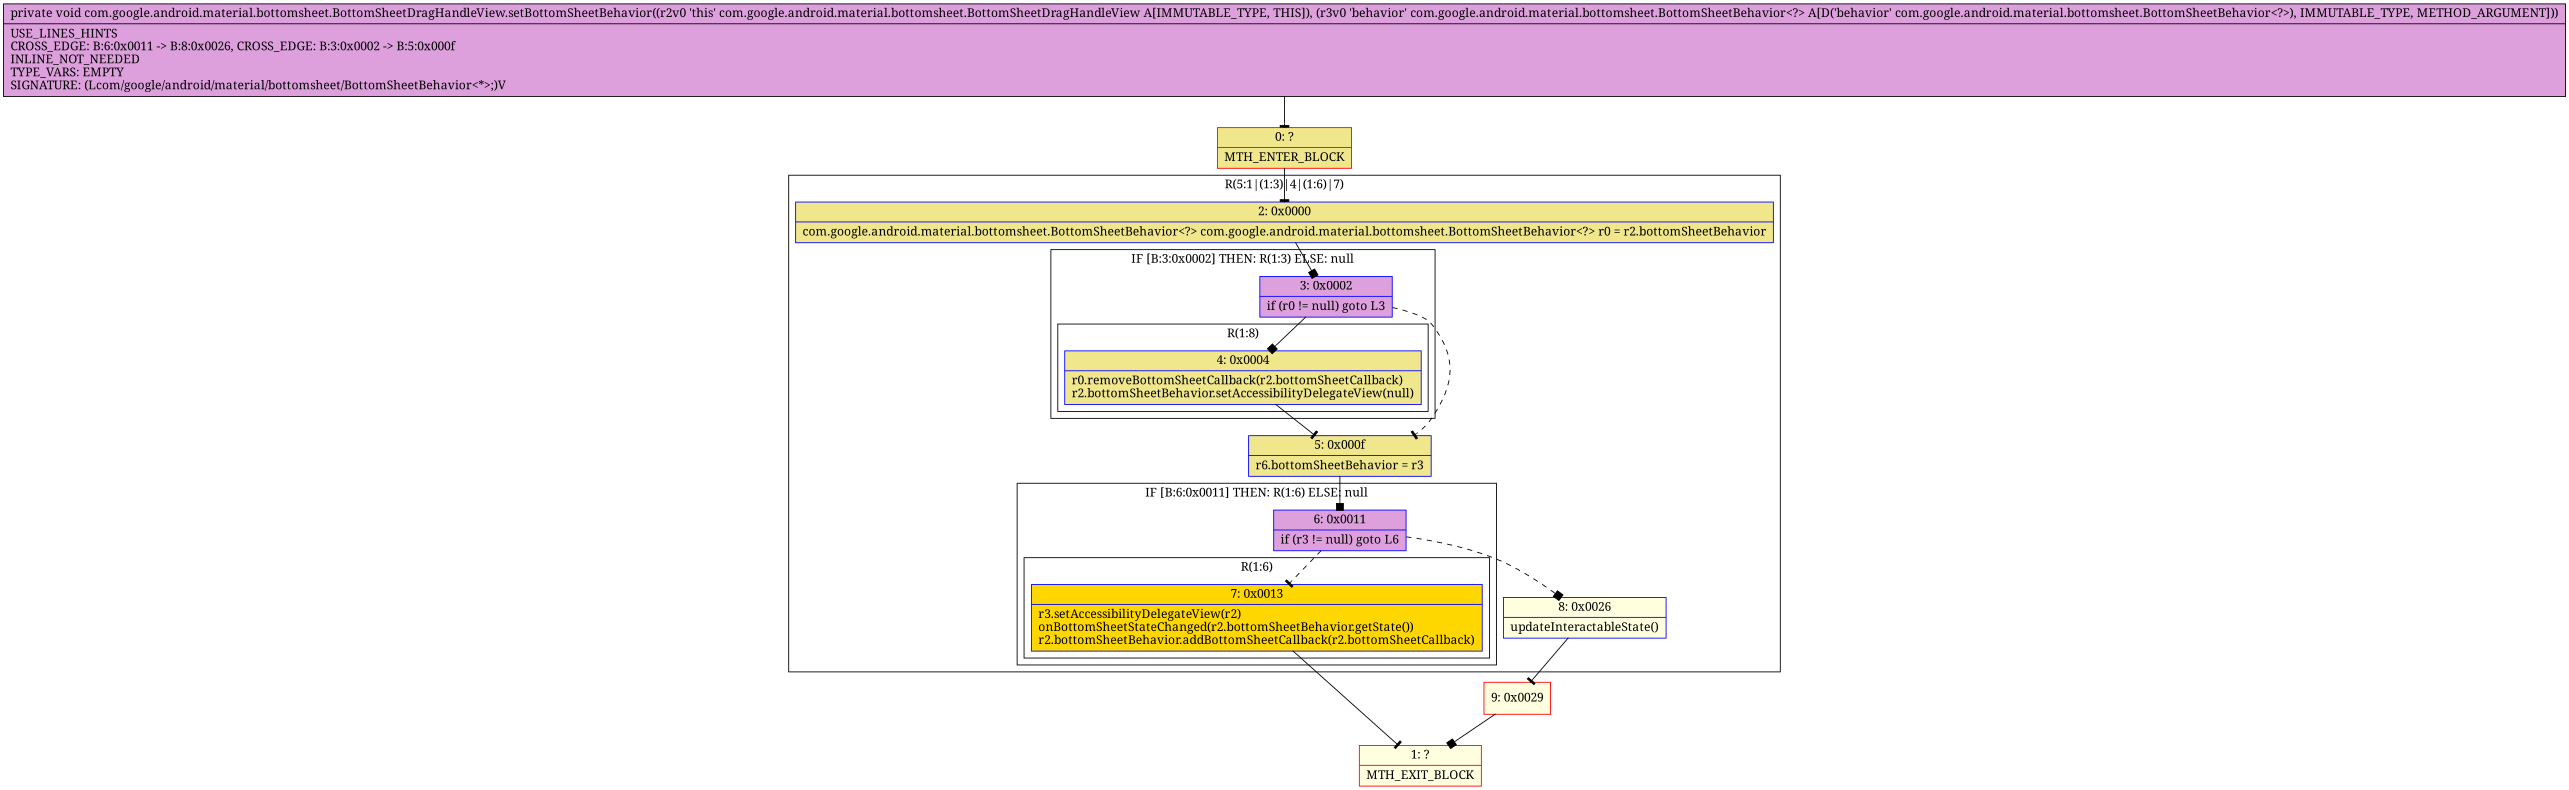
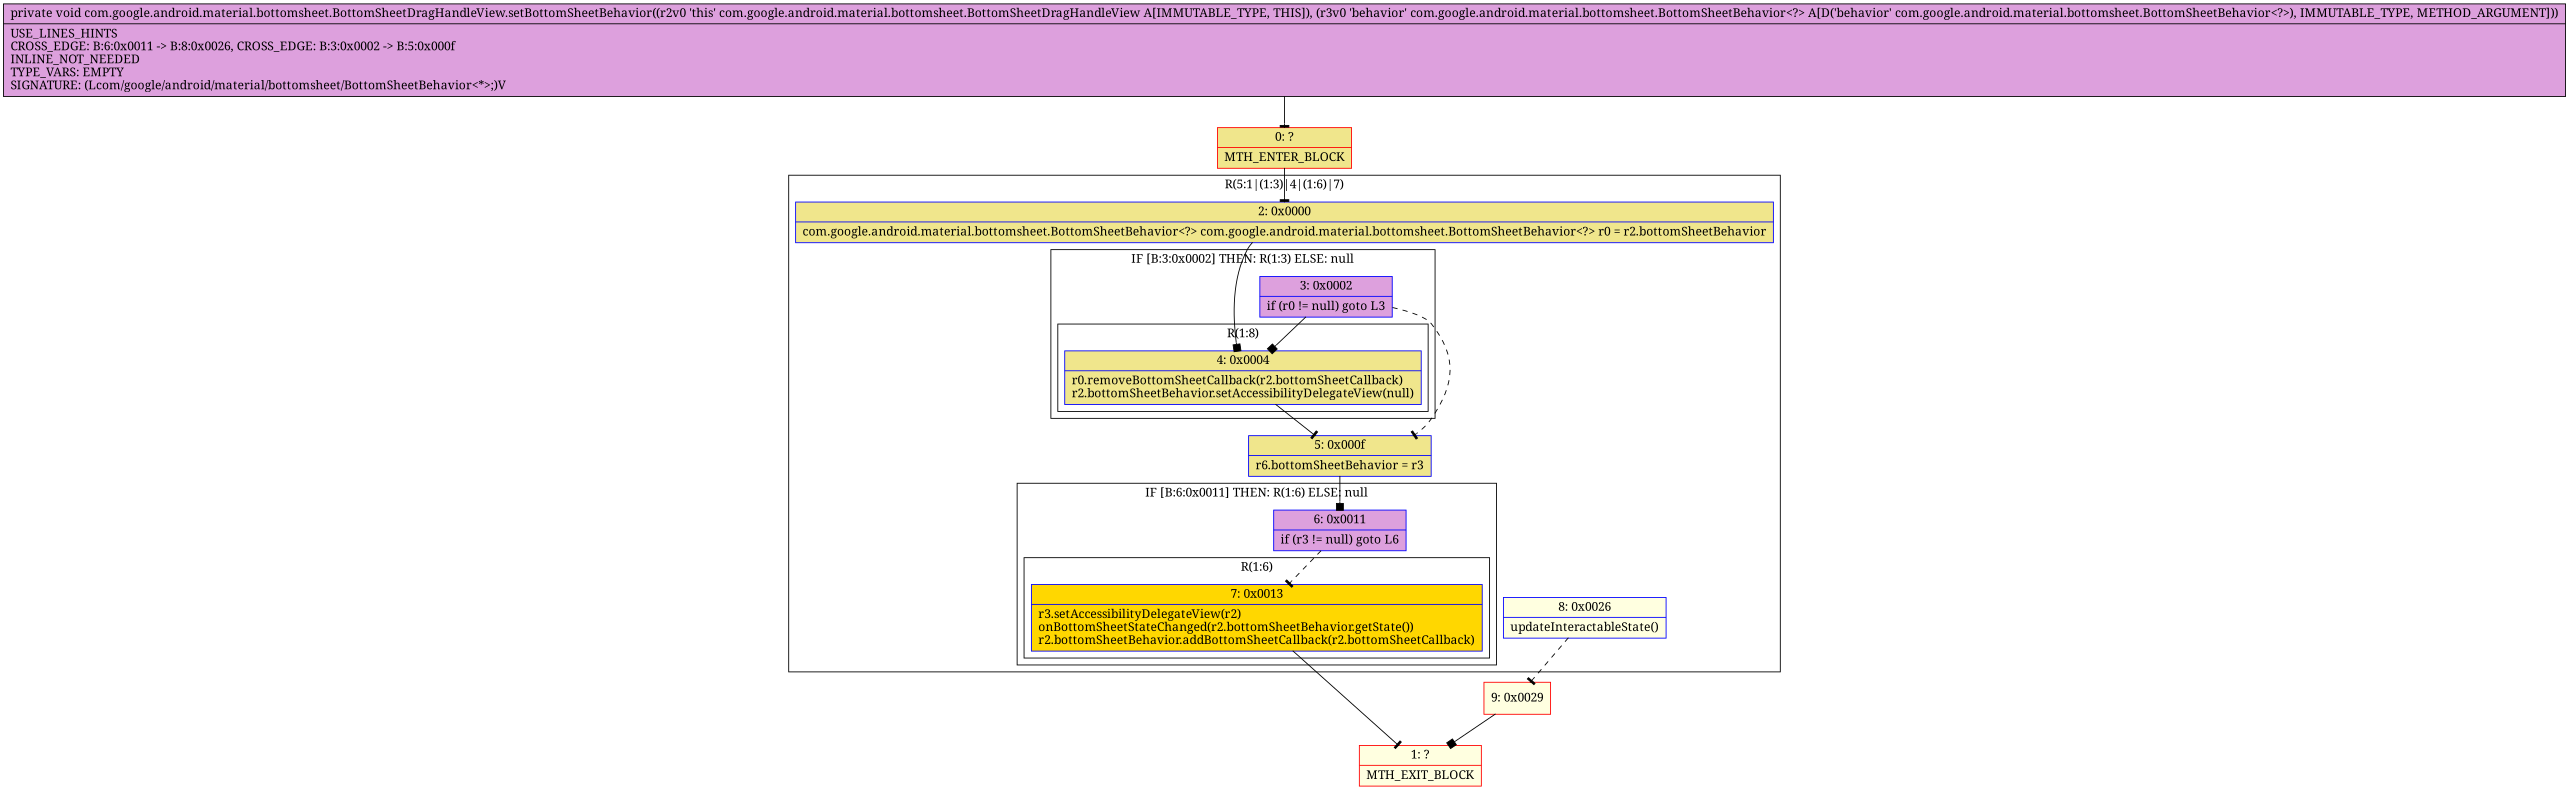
(1303, 256) -> (1235, 291)
(1476, 552) -> none
(1551, 658) -> (1551, 658)
